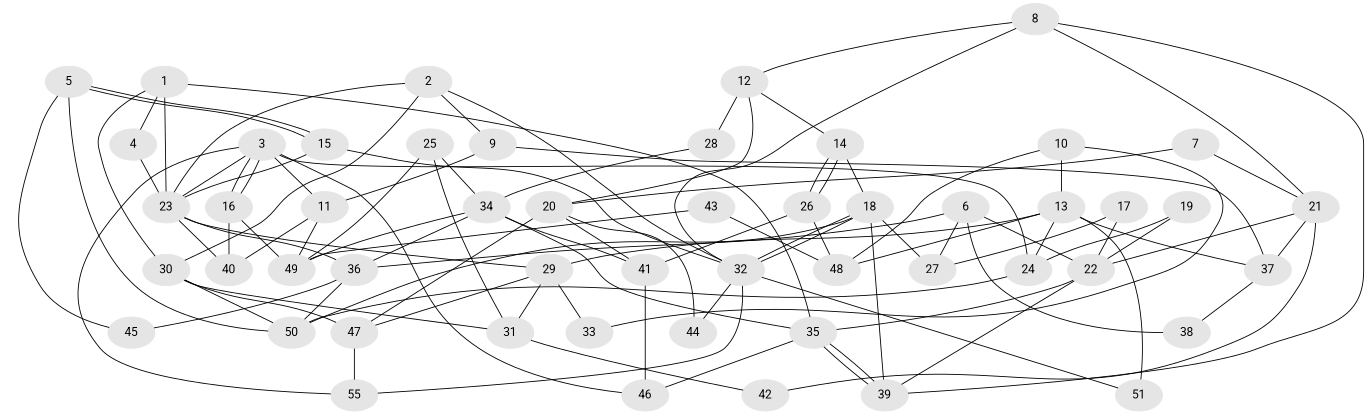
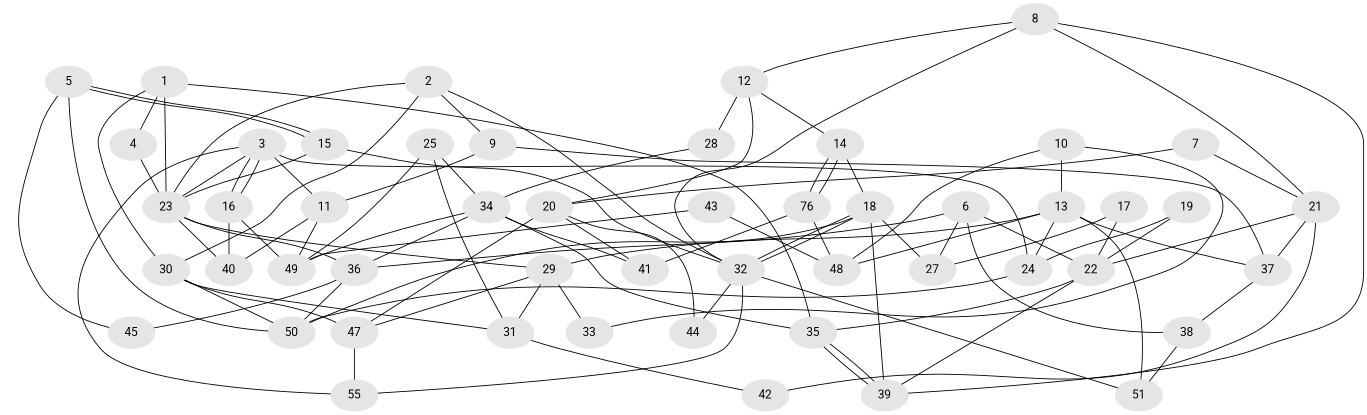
(807, 207) -> (807, 207)
none -> (1166, 360)
(645, 395) -> none
